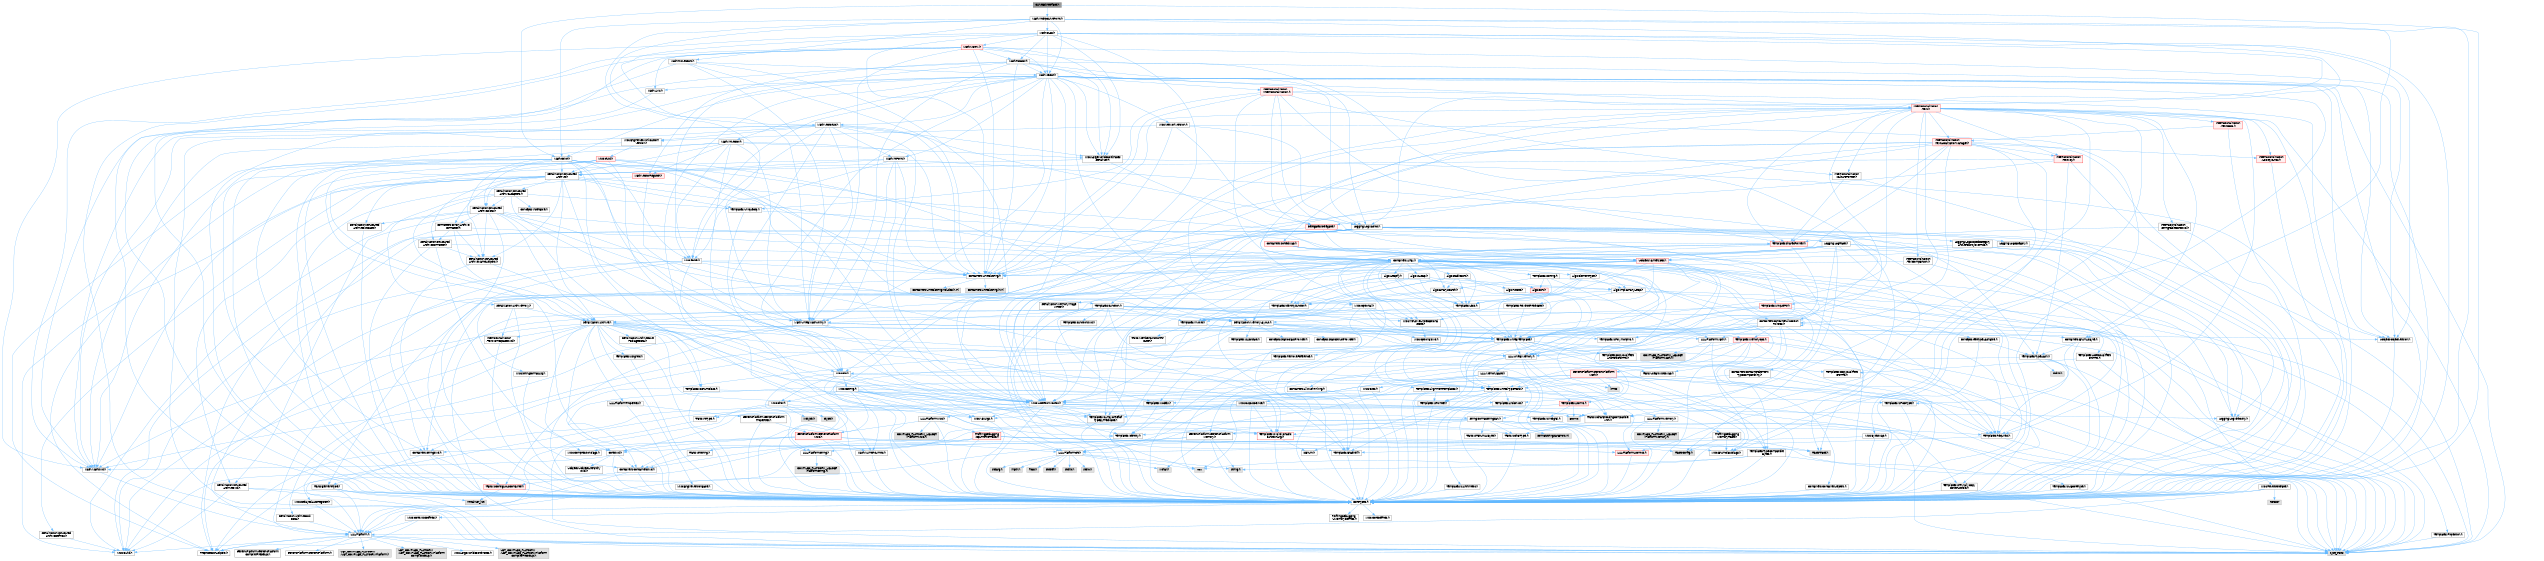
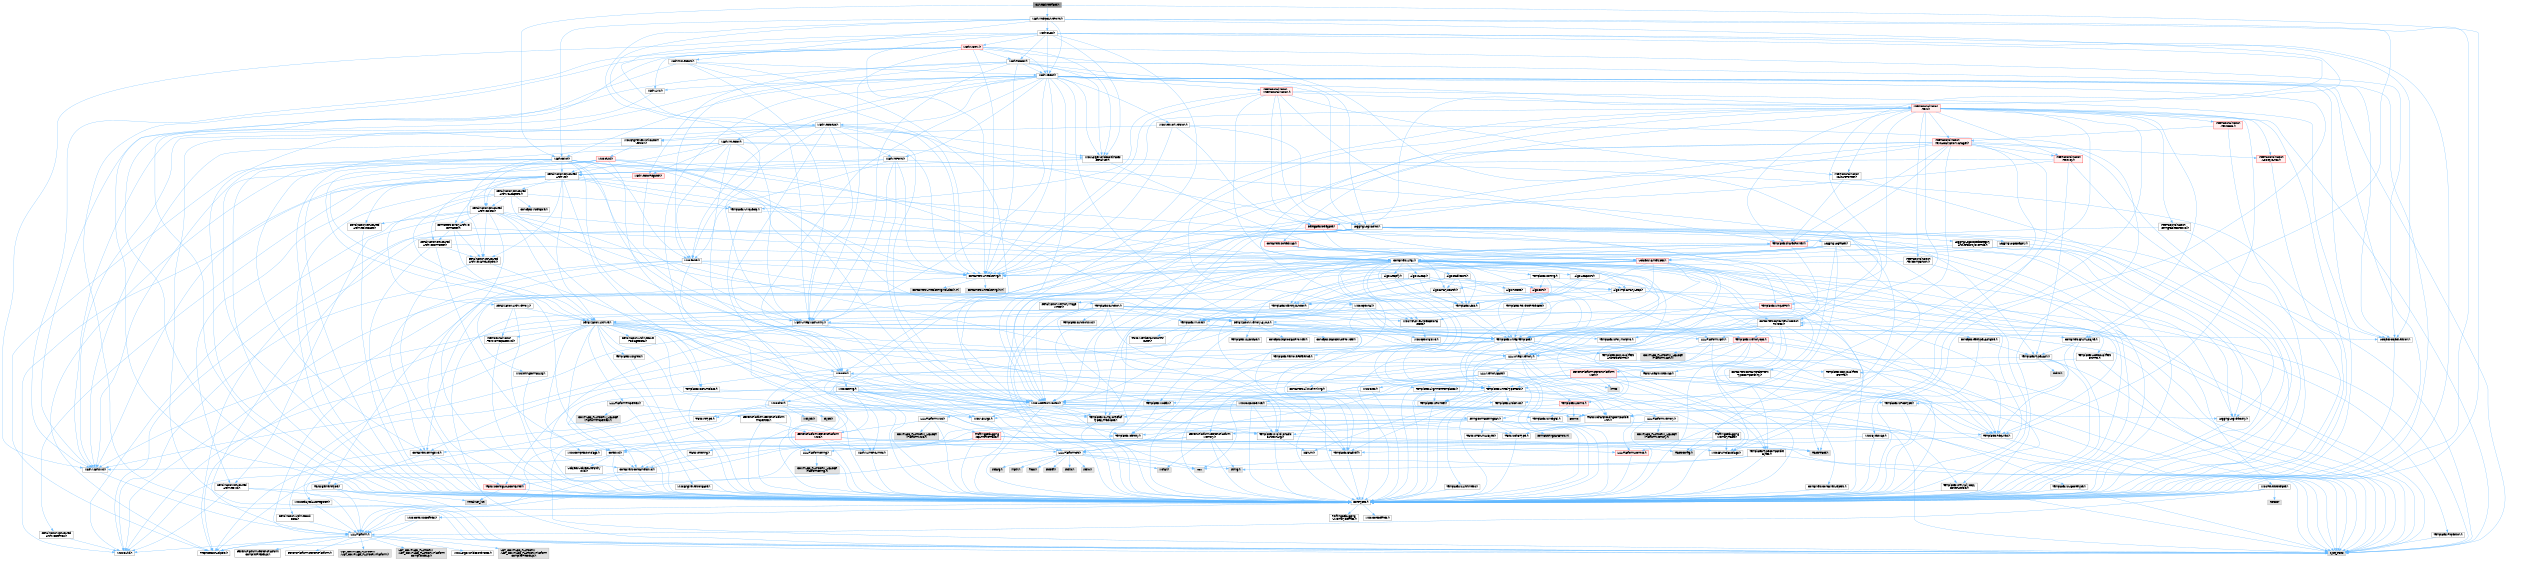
(1585, 276) -> (1585, 276)
none -> (598, 419)
(1275, 436) -> (1275, 436)
